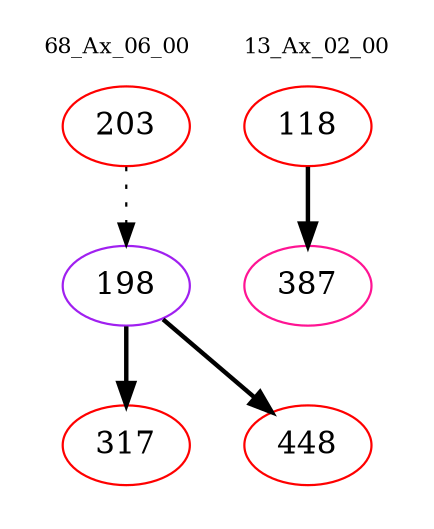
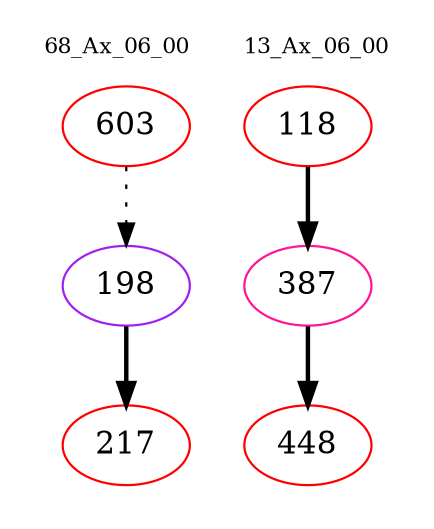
(317, 48) -> (317, 48)
(126, 126) -> (126, 126)
(193, 345) -> (308, 355)
(126, 445) -> (126, 445)
